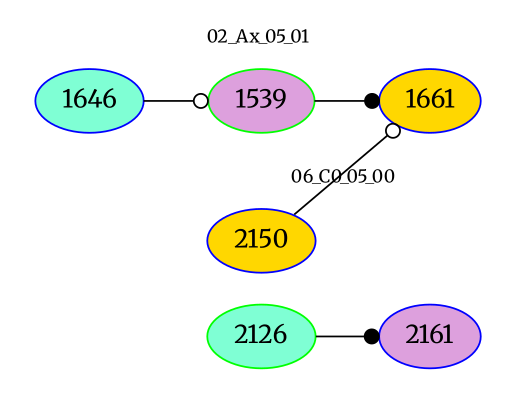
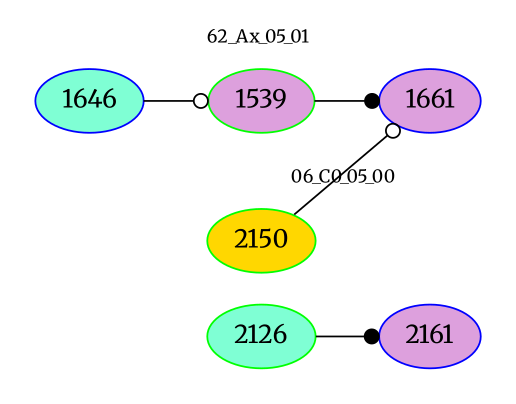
(258, 38) -> (258, 38)
(430, 101) -> (430, 101)
(261, 241) -> (261, 241)
